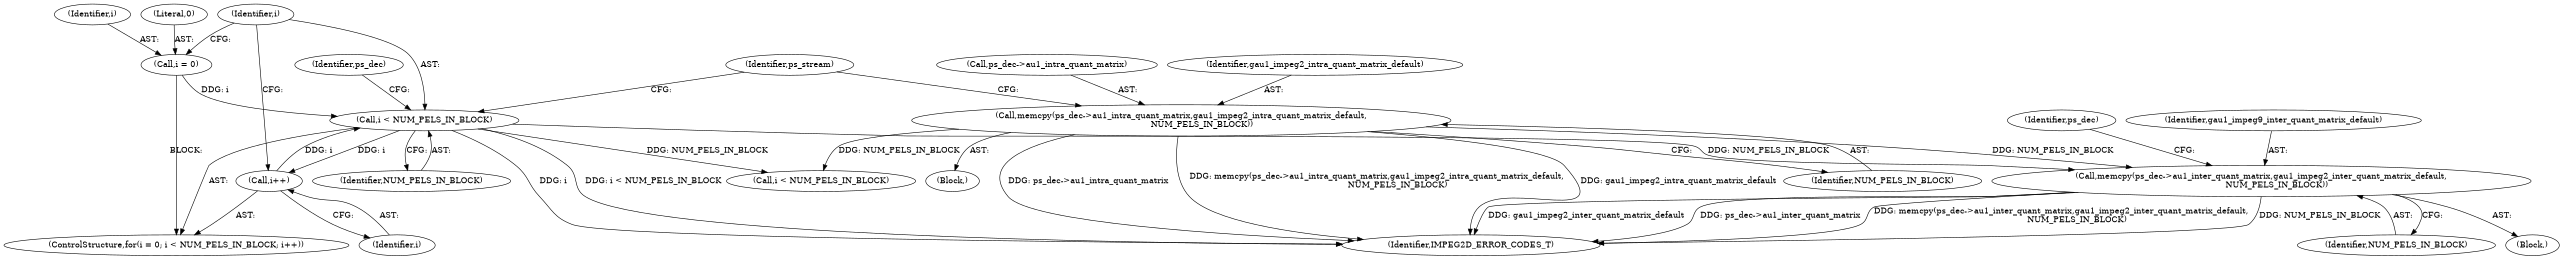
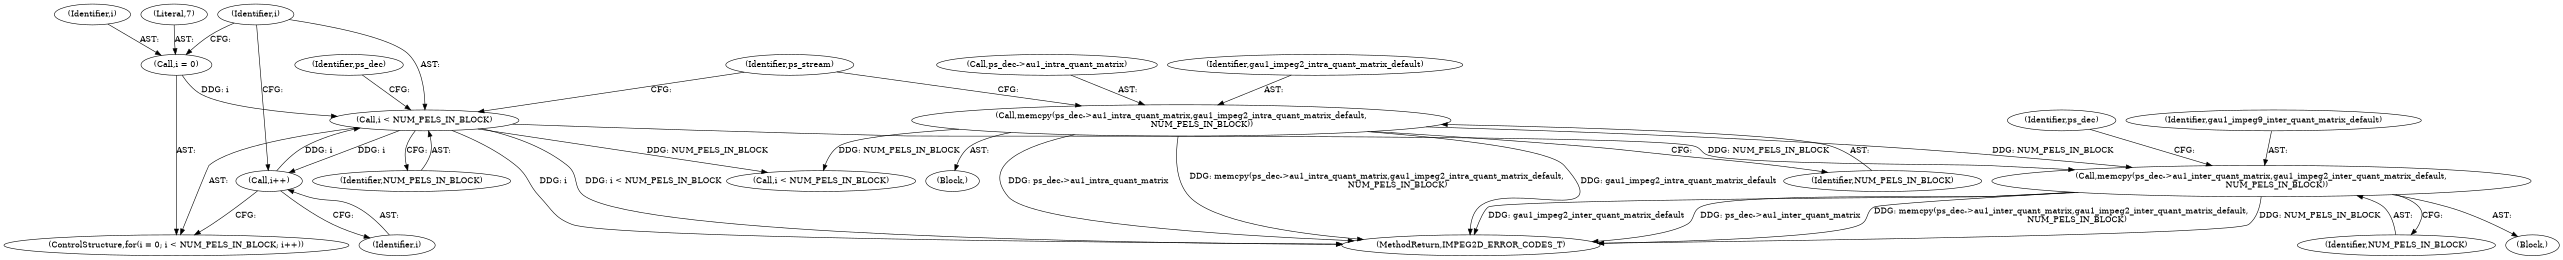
(174, 14) -> (174, 14)
(187, 151) -> (187, 151)
(247, 216) -> (247, 216)
(1471, 245) -> (1471, 245)
